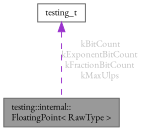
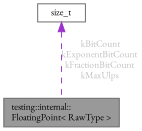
(62, 13) -> (62, 13)
